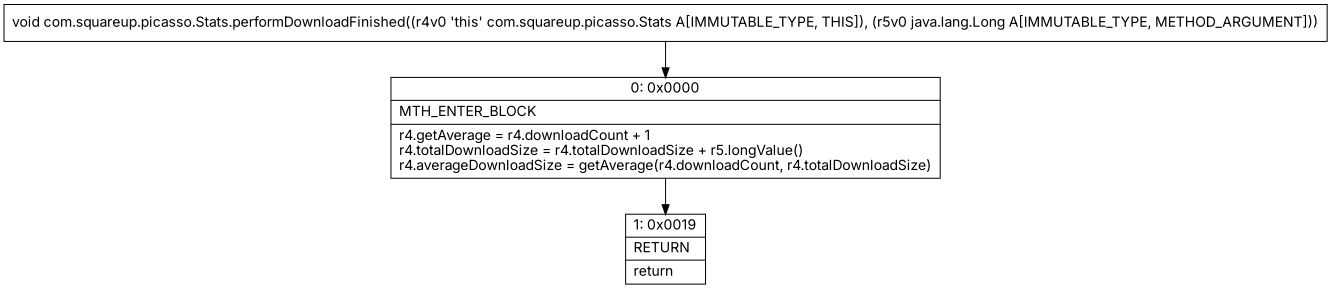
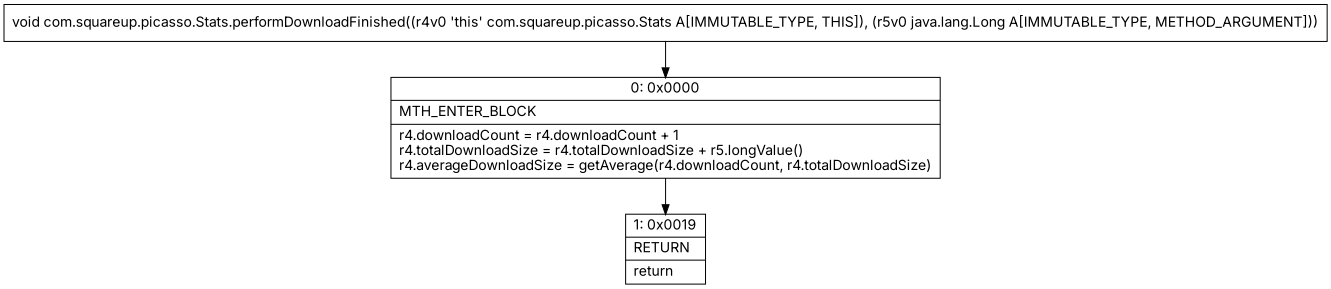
(525, 136) -> (539, 136)
